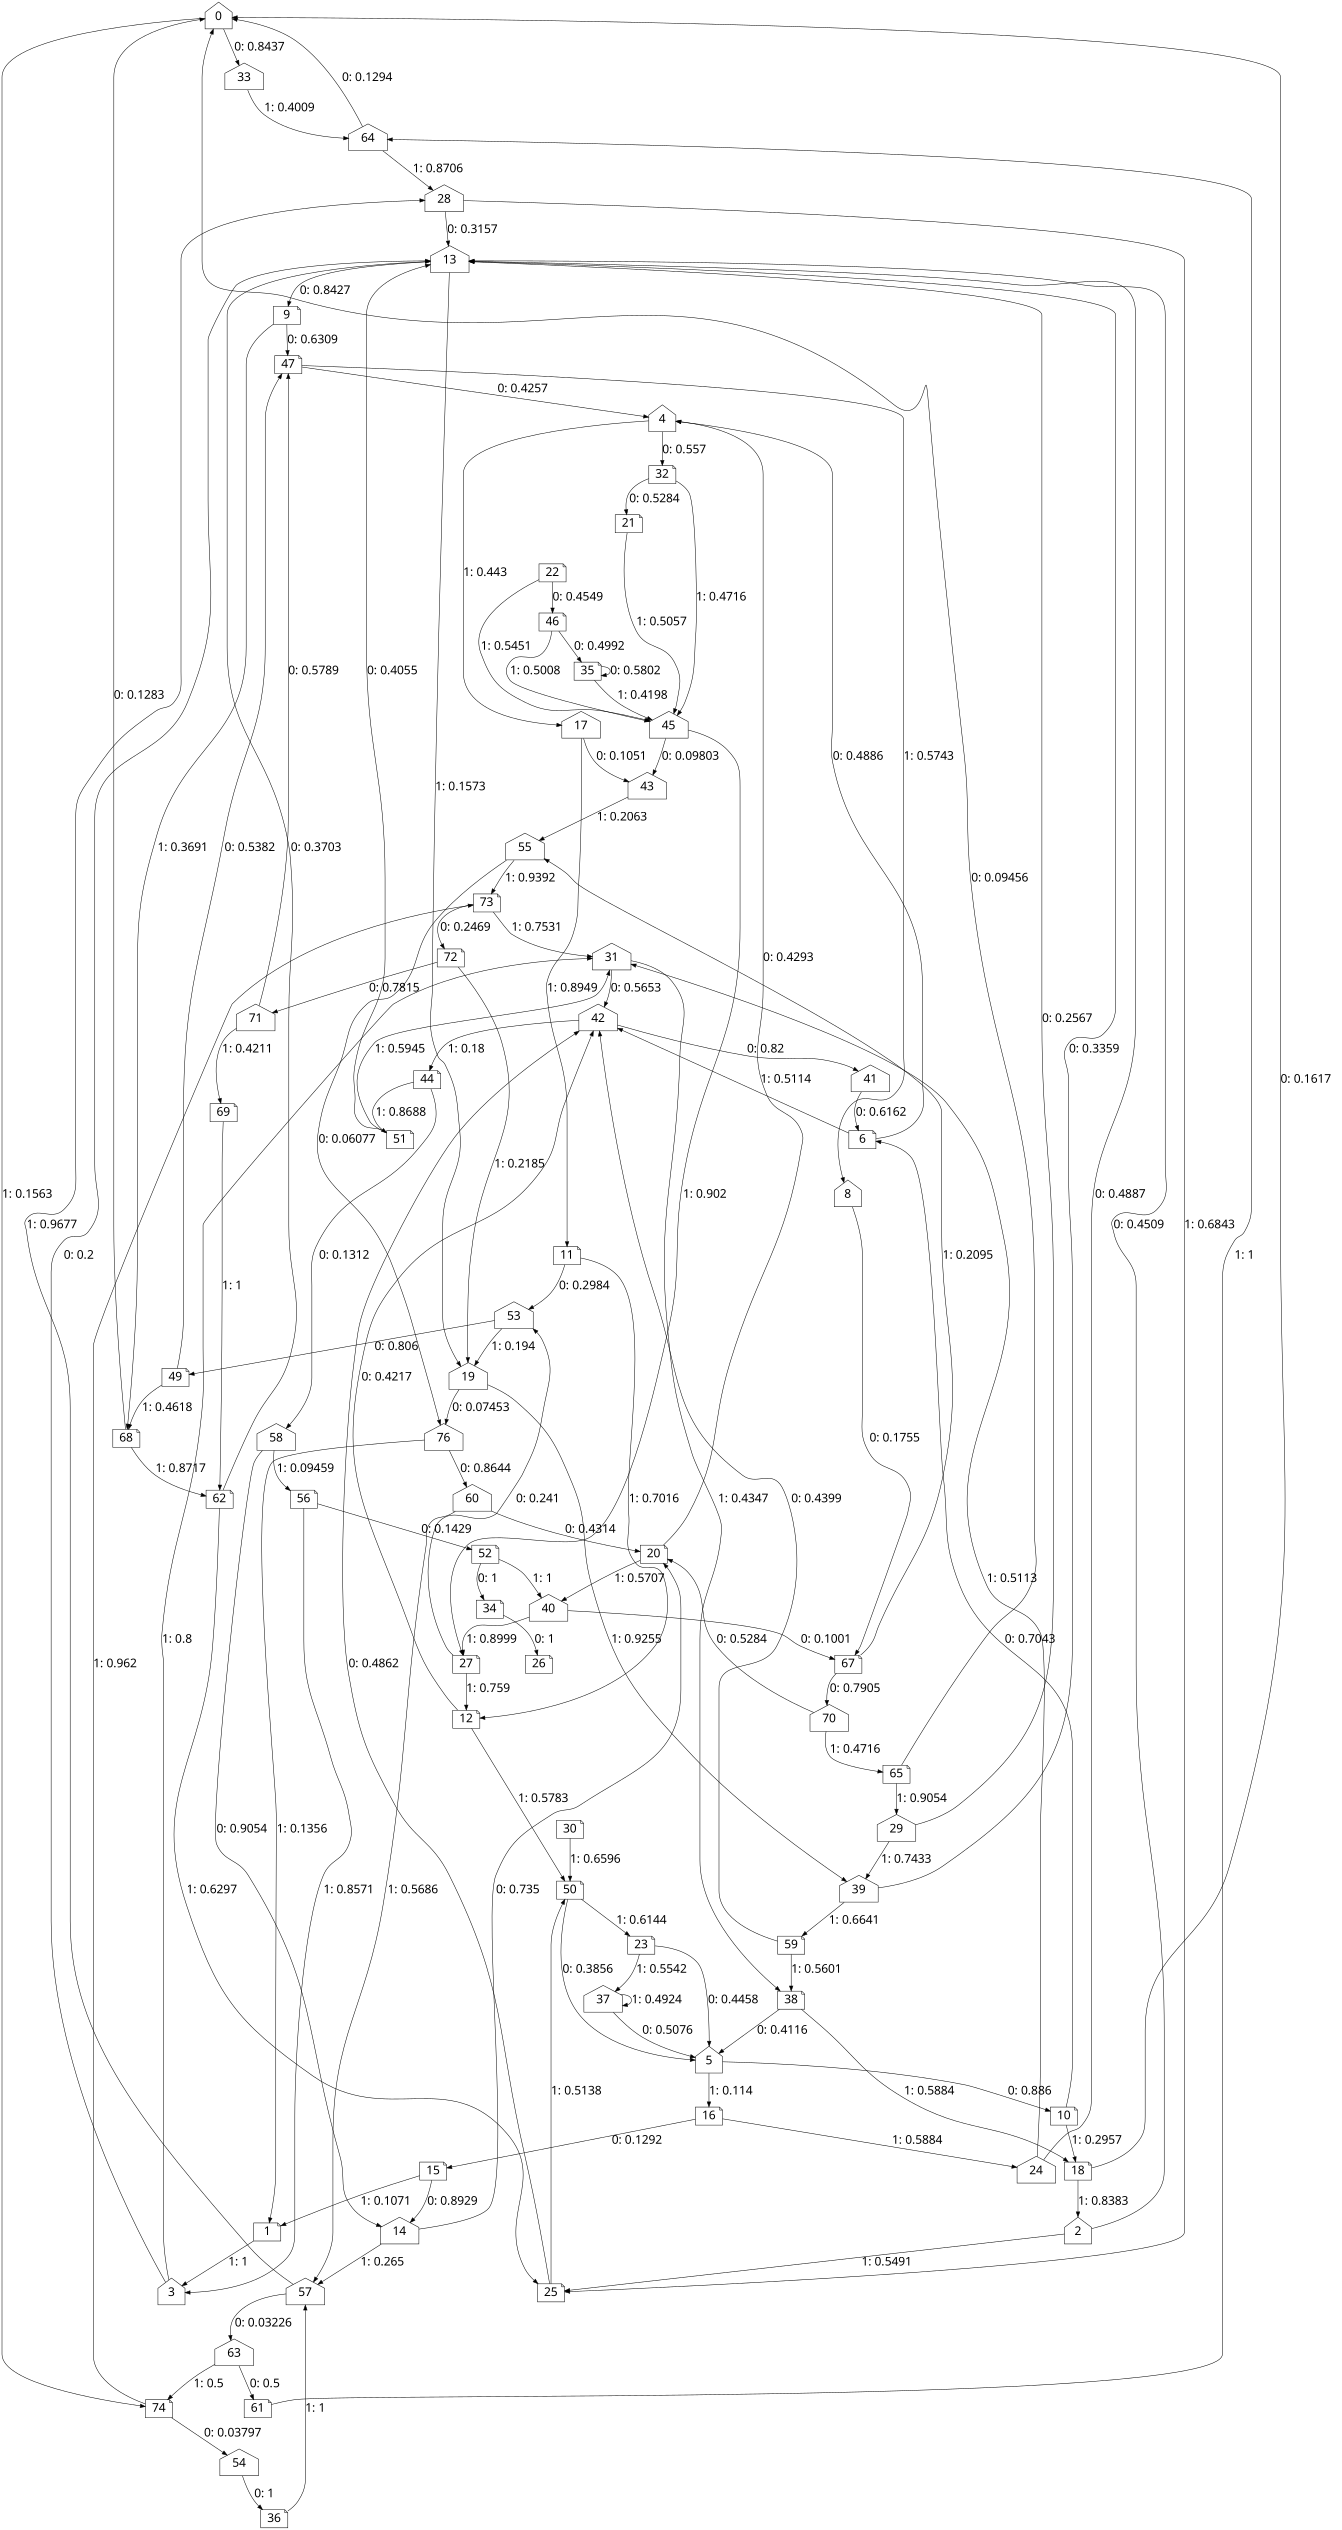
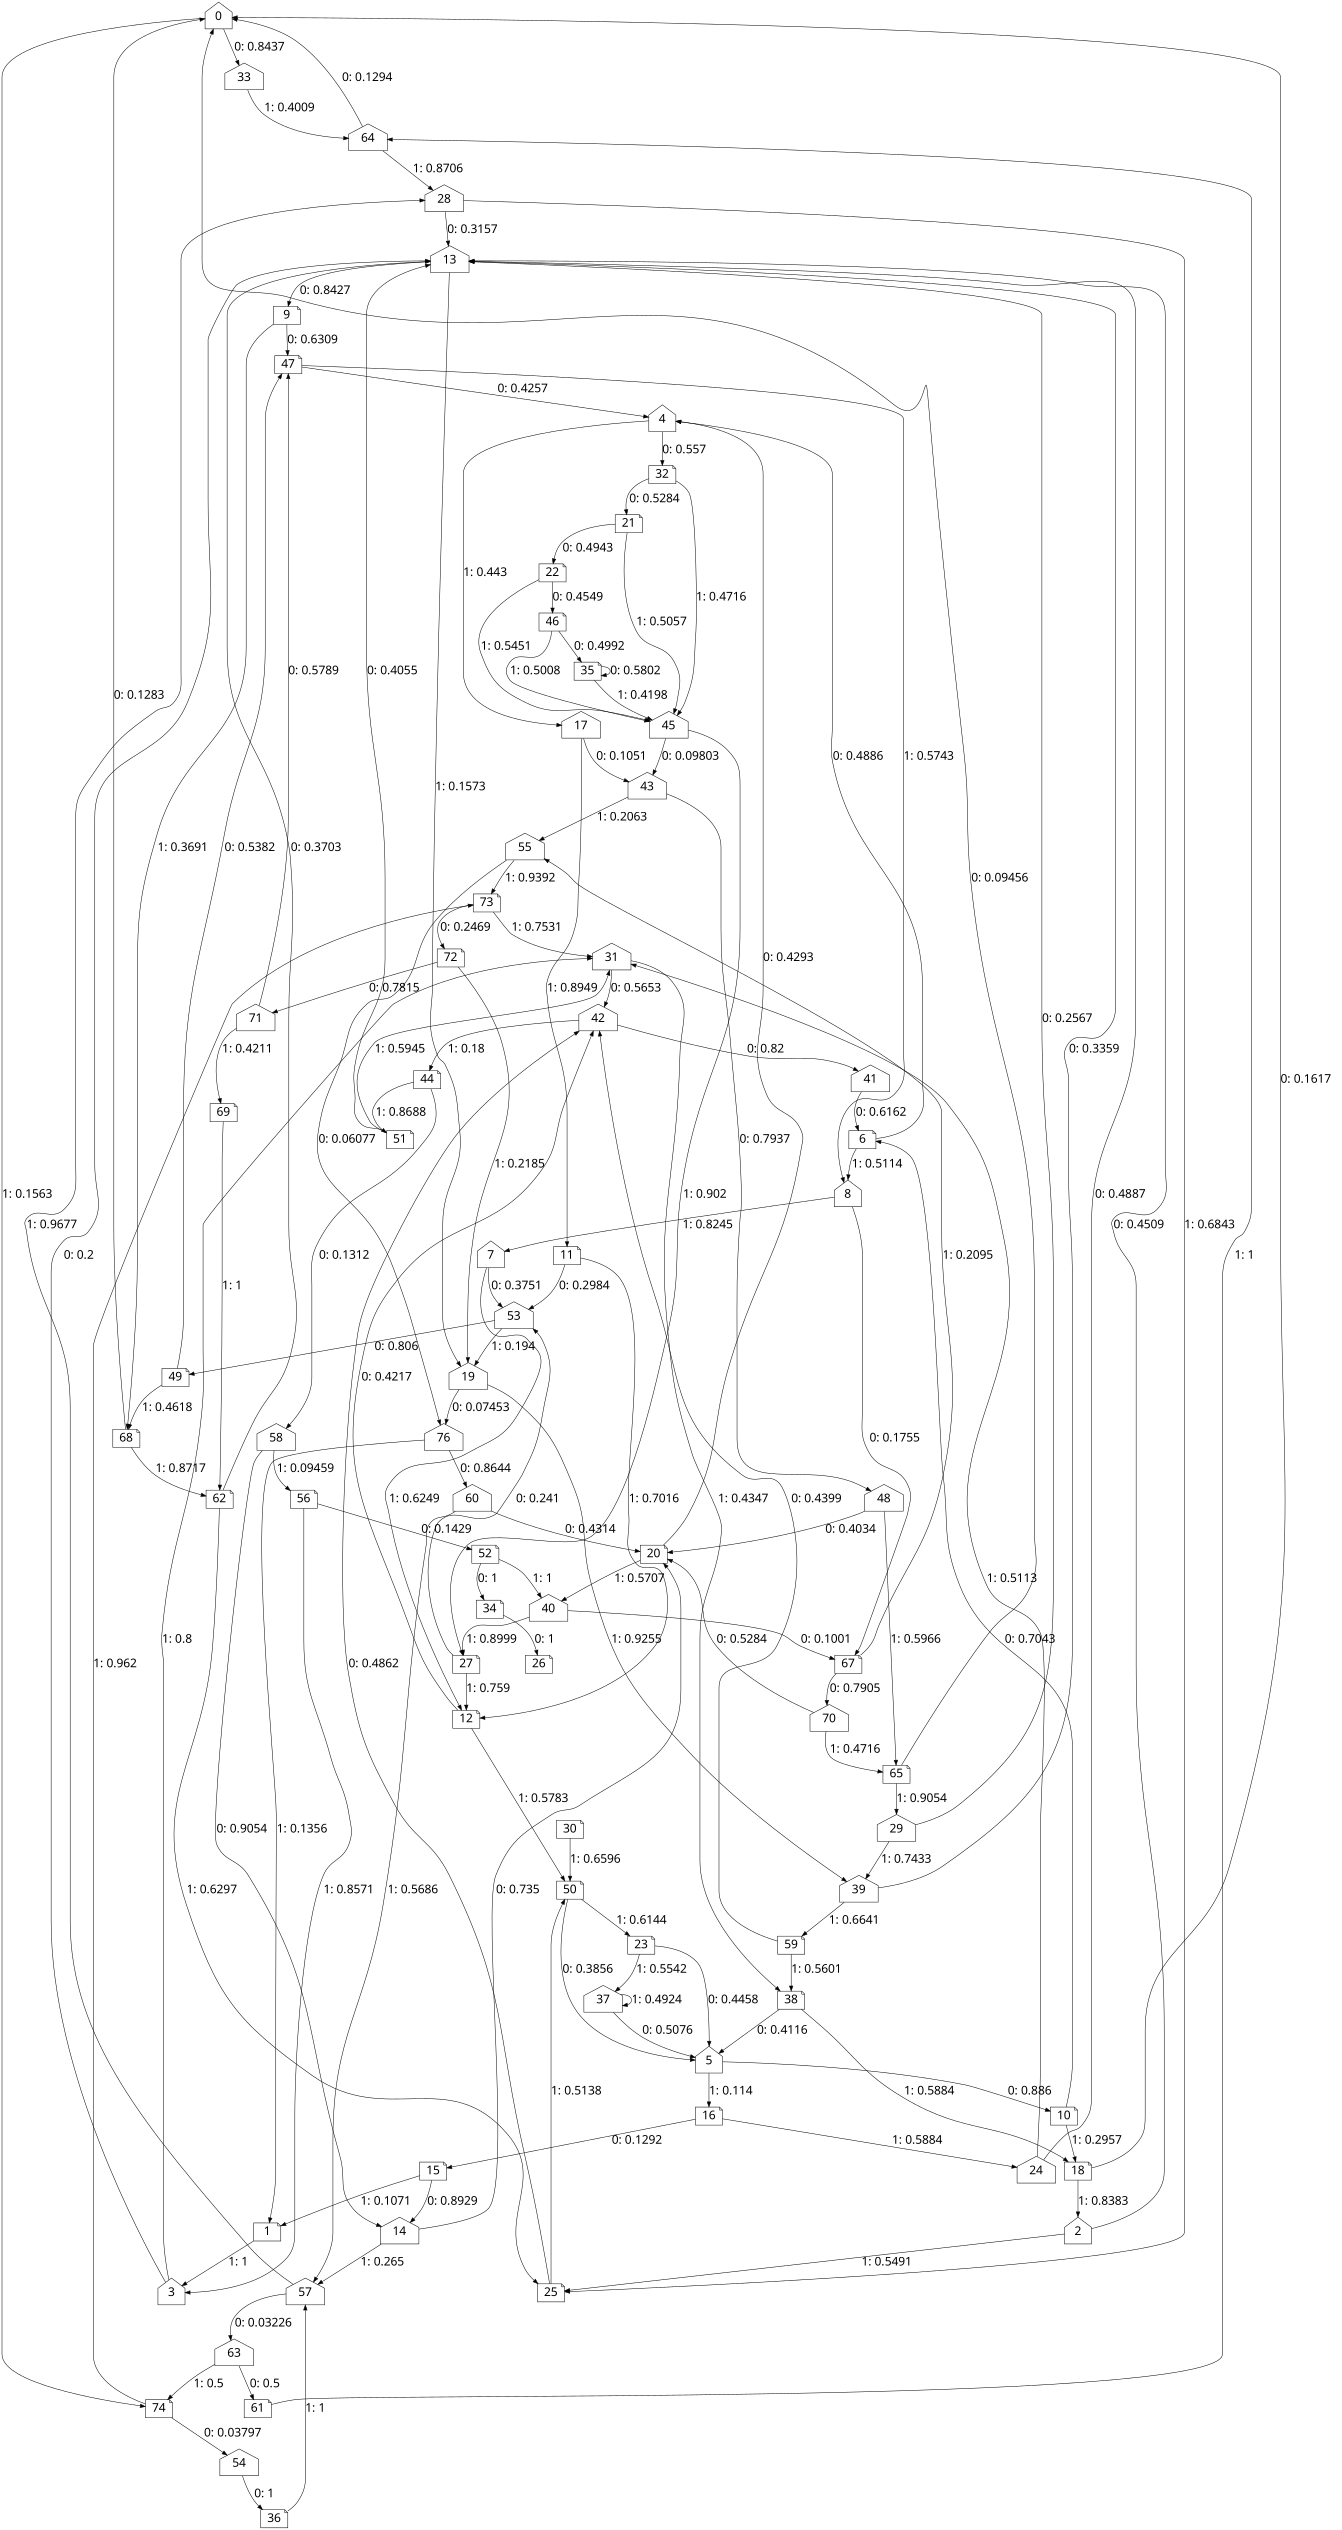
none -> (578, 532)
(736, 1082) -> (851, 1161)
none -> (491, 1256)
none -> (884, 1499)
